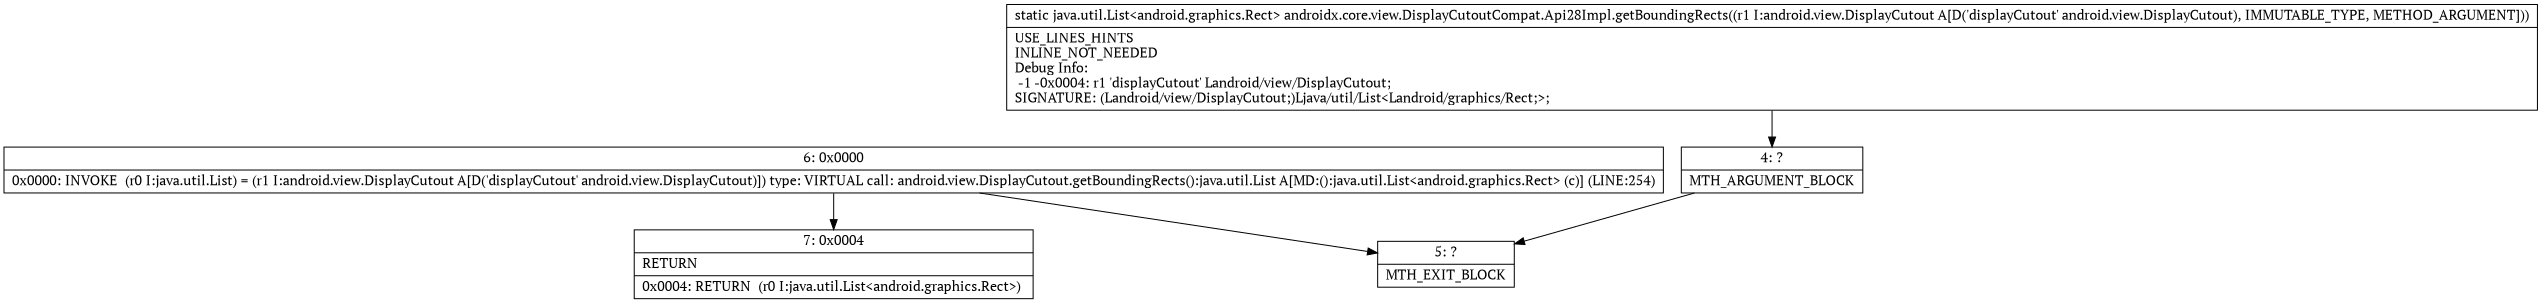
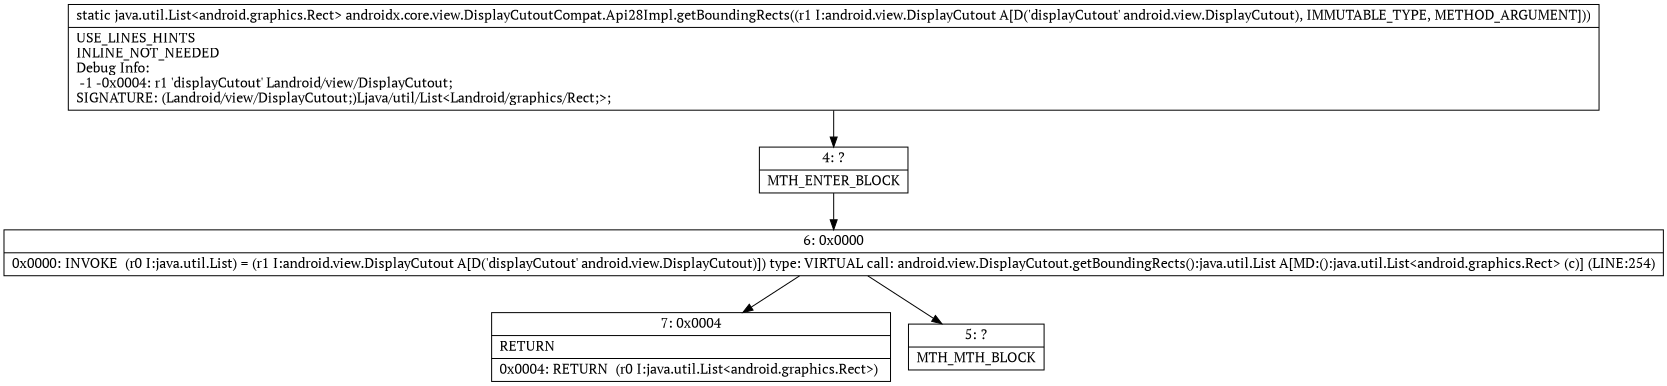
(1772, 181) -> (834, 181)
(1609, 217) -> (834, 206)
(1446, 275) -> (976, 358)
